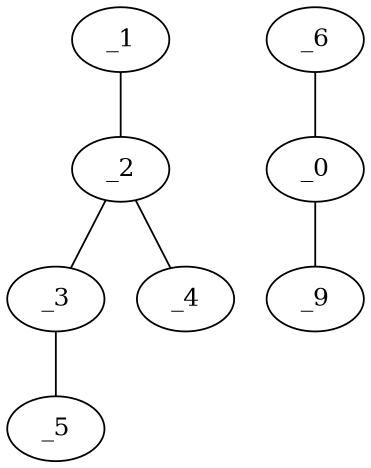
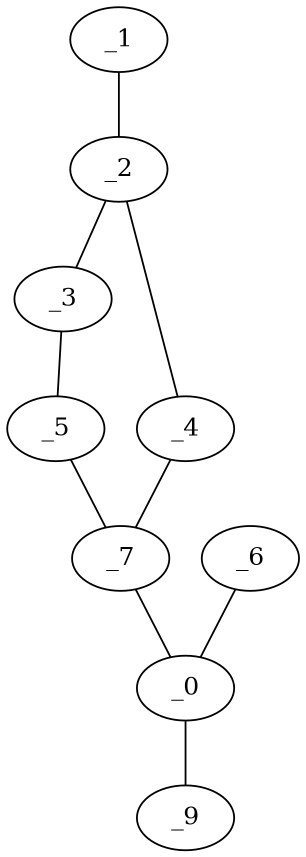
none -> (121, 558)
